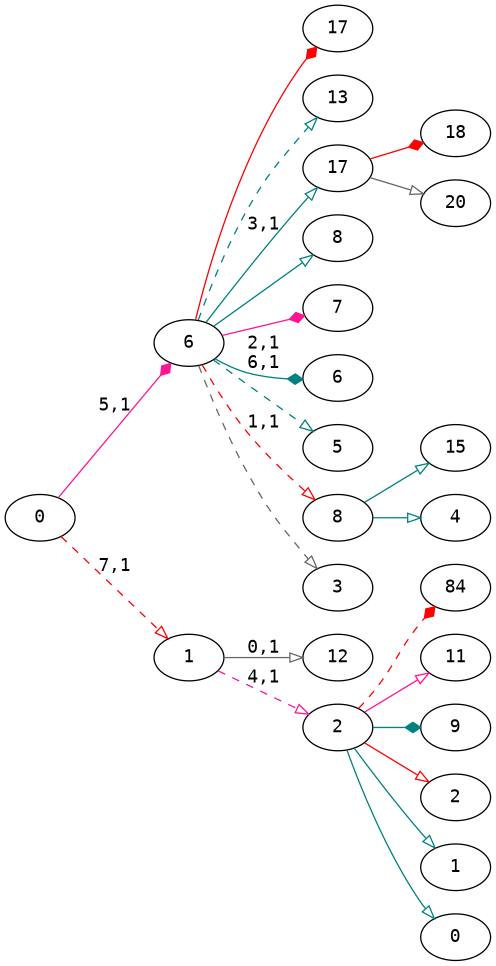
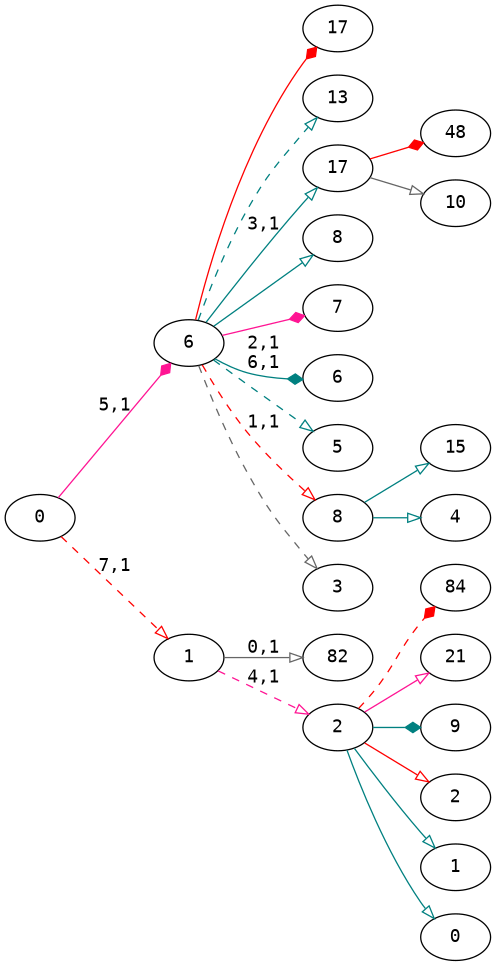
(456, 133) -> (456, 133)
(456, 203) -> (456, 203)
(338, 658) -> (338, 658)
(456, 658) -> (456, 658)
